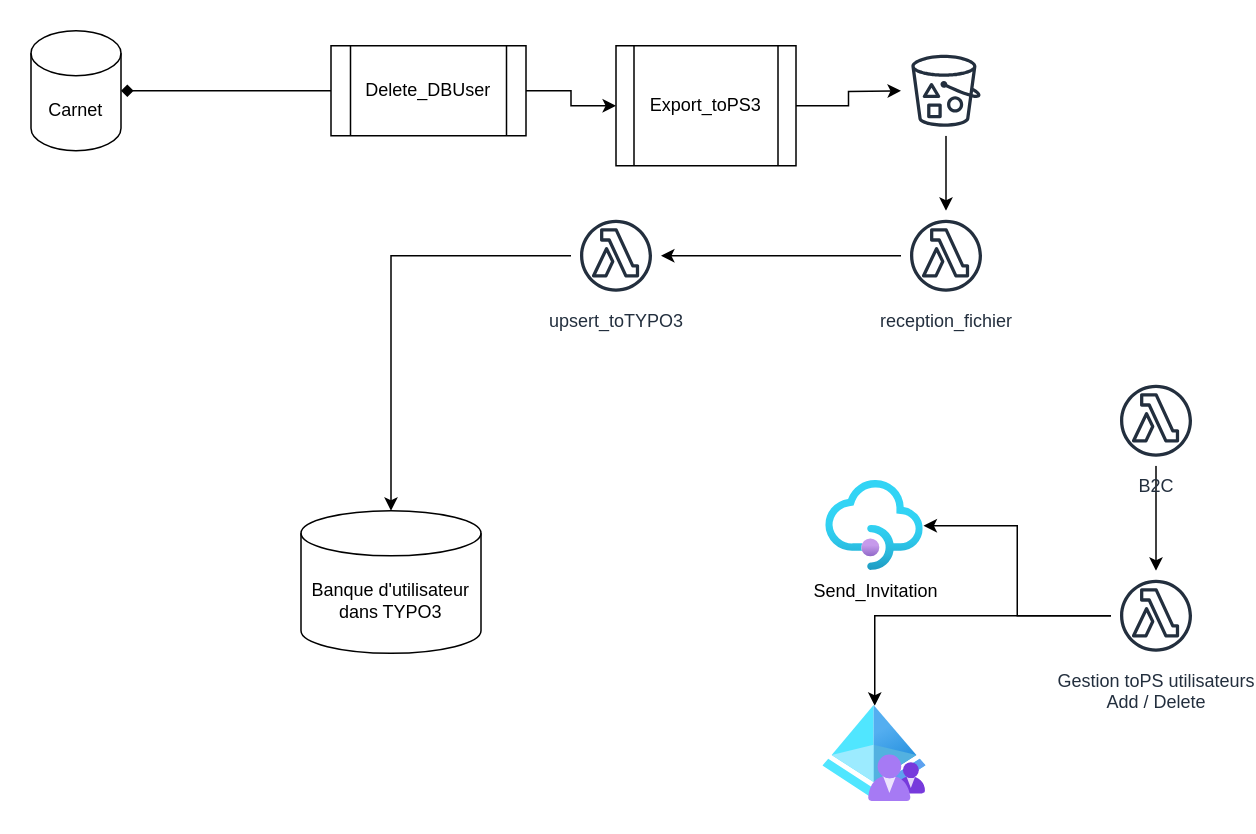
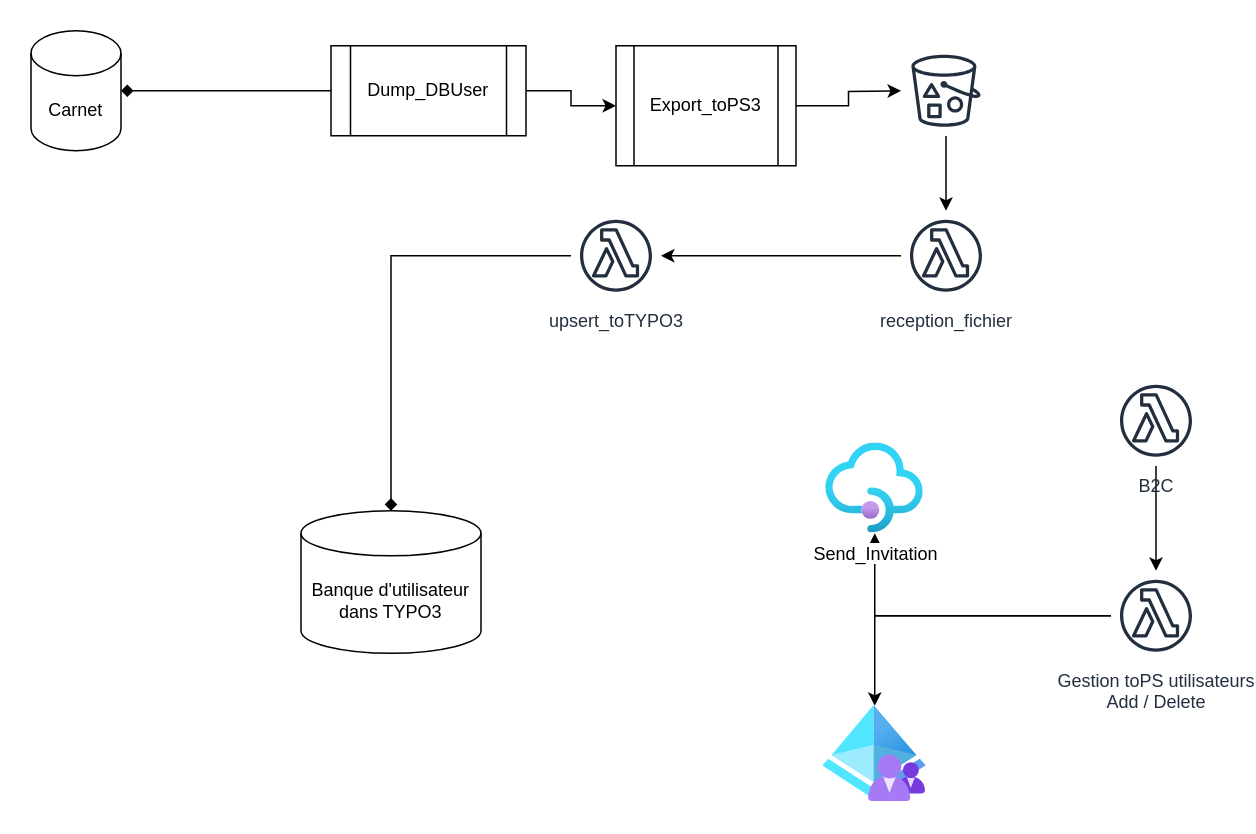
(428, 91) -> (428, 91)
(391, 499) -> (391, 498)
(875, 526) -> (875, 488)
